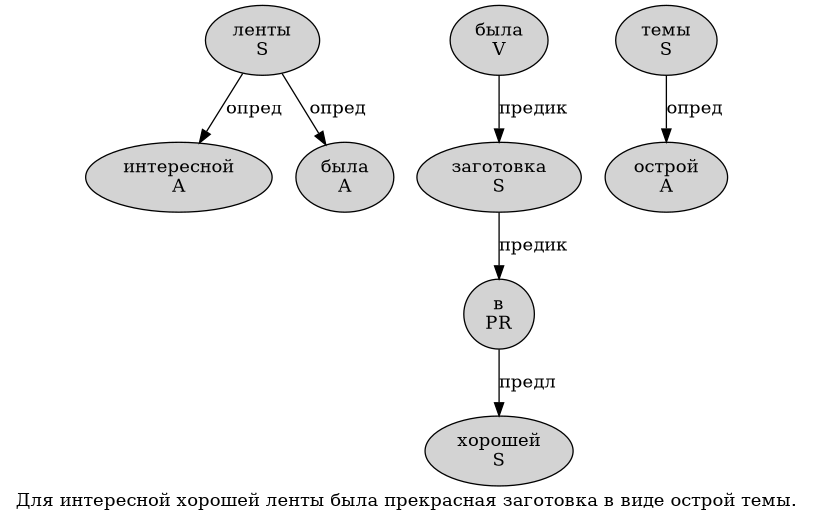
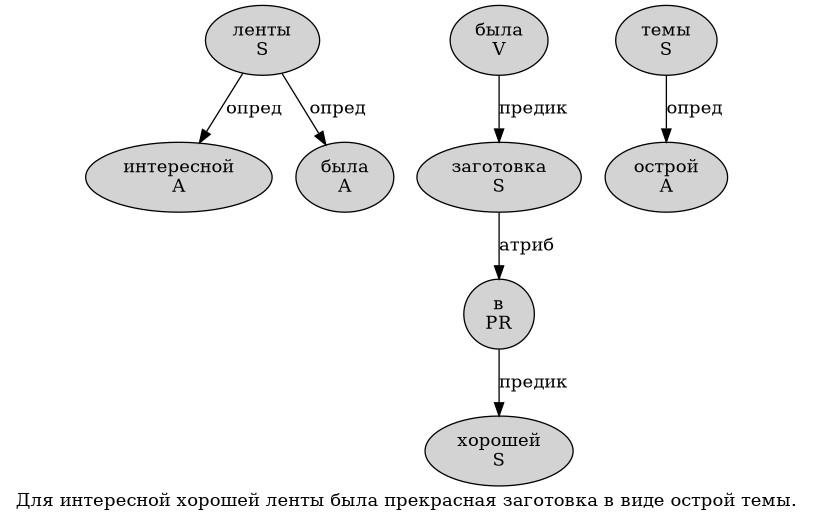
(534, 246) -> (527, 246)
(528, 383) -> (534, 383)
